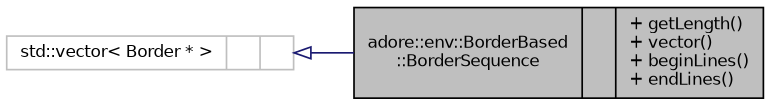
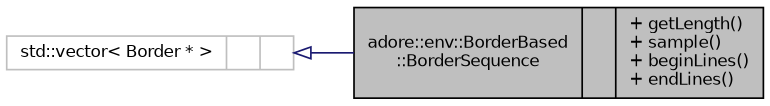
(671, 43) -> (675, 43)
